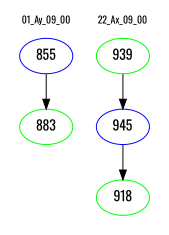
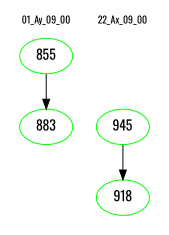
(46, 56) -> (46, 56)
(123, 56) -> none
(123, 127) -> (123, 127)
